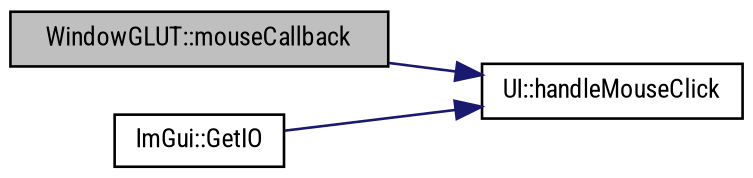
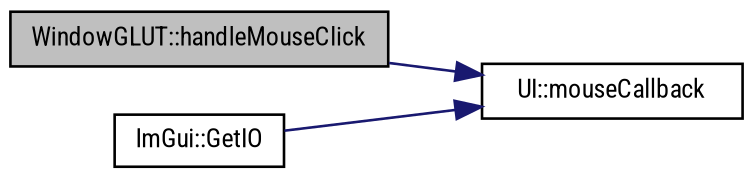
(199, 39) -> (199, 39)
(612, 91) -> (612, 91)
